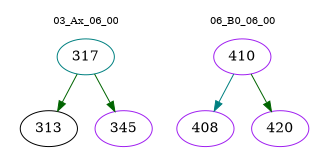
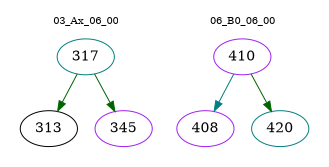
(280, 129) -> (280, 129)
